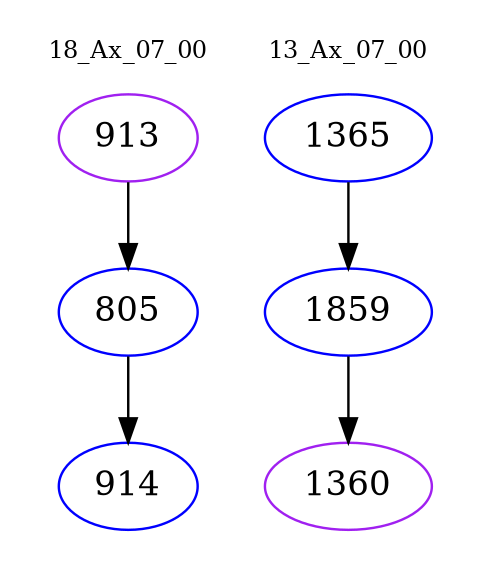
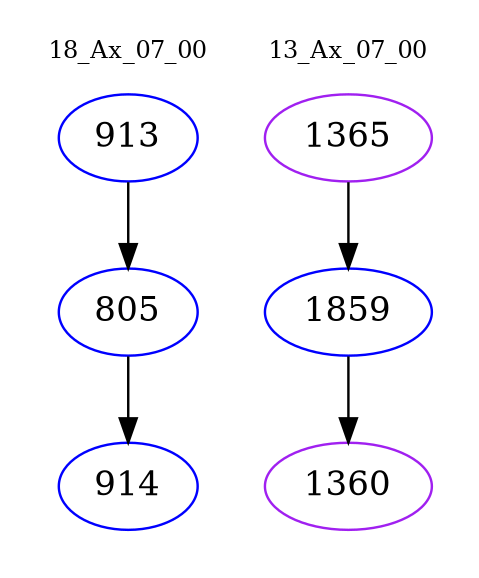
(128, 138) -> (128, 138)
(348, 138) -> (348, 138)
